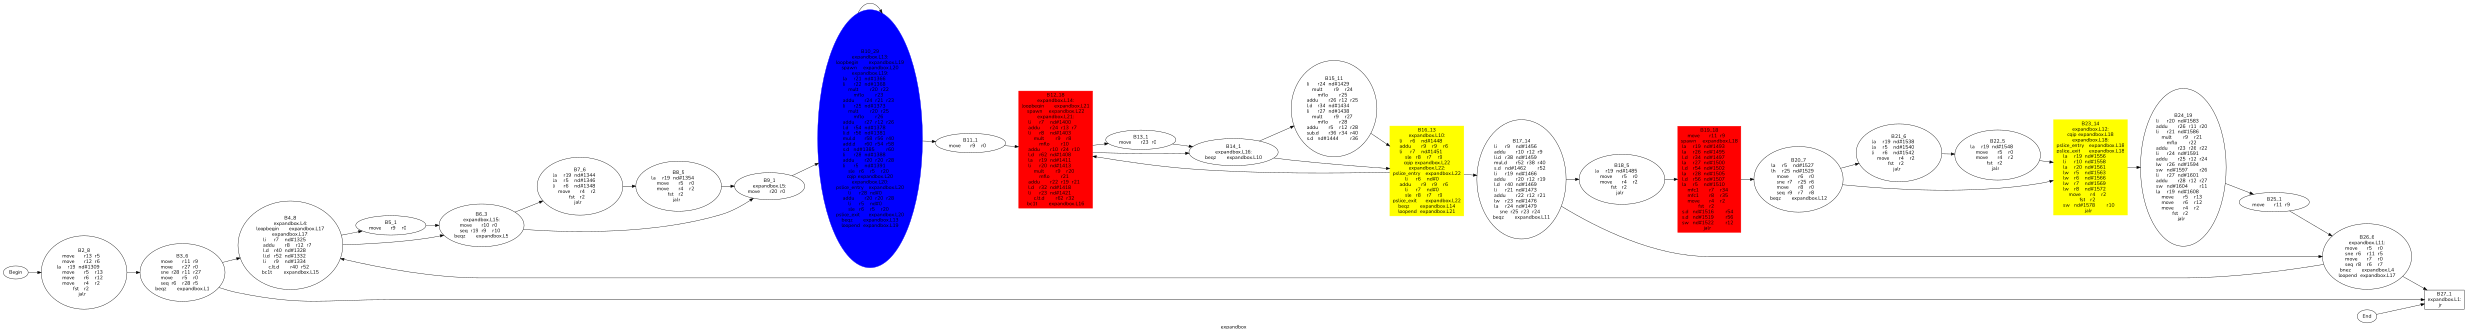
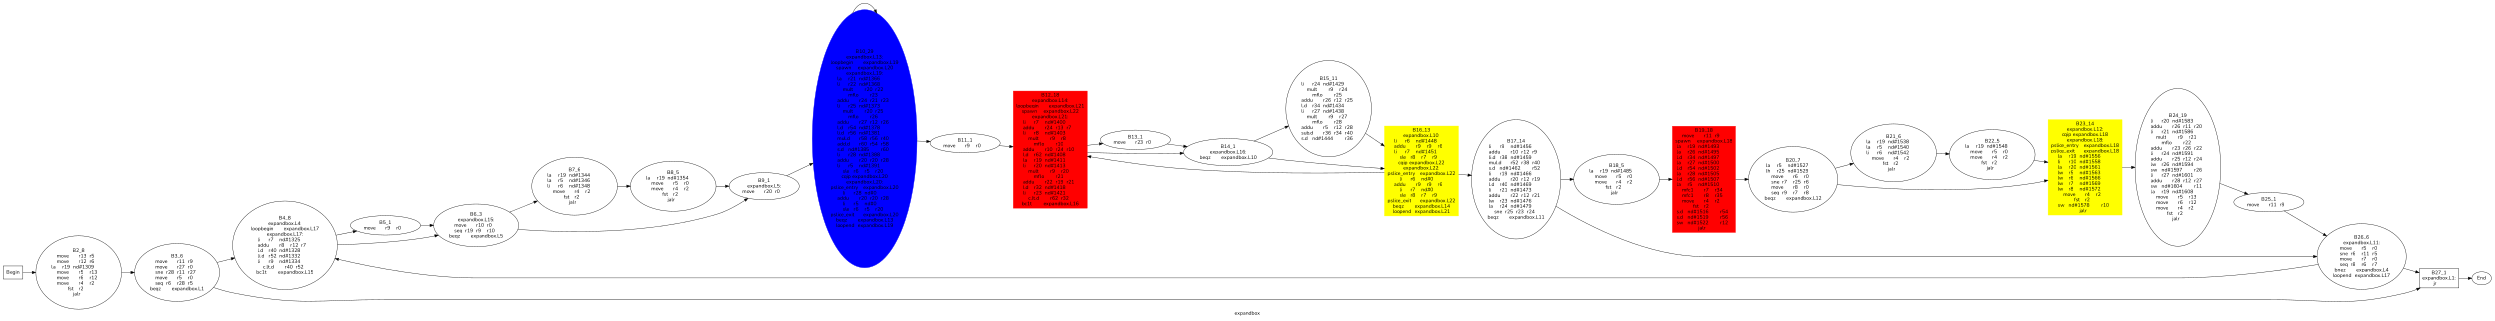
(16, 272) -> (13, 272)
(2399, 310) -> (2463, 278)
